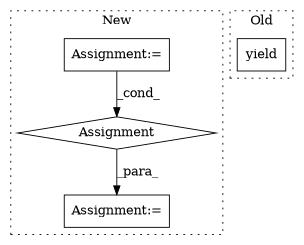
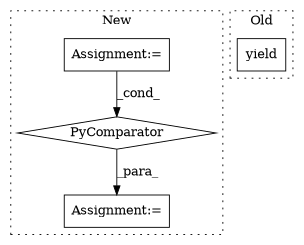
(117, 133) -> (117, 133)
